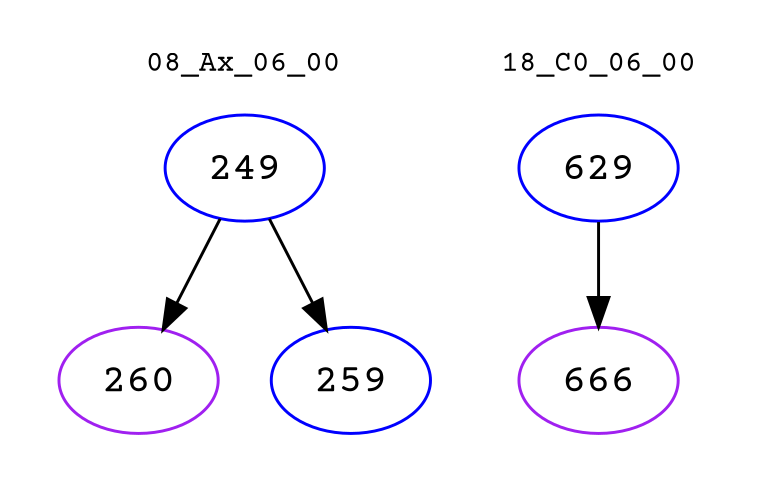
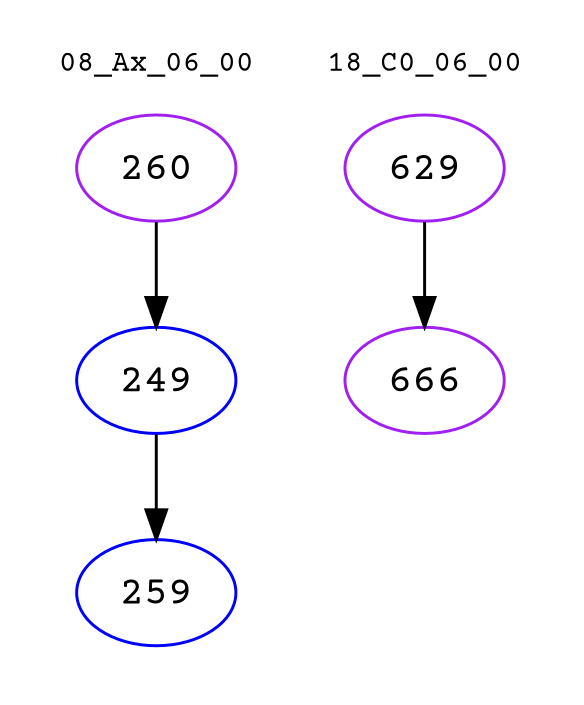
(599, 168) -> (425, 168)
(198, 261) -> (156, 260)
